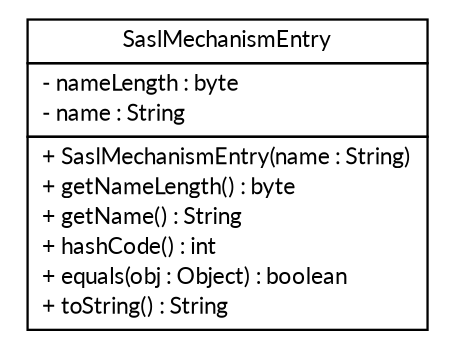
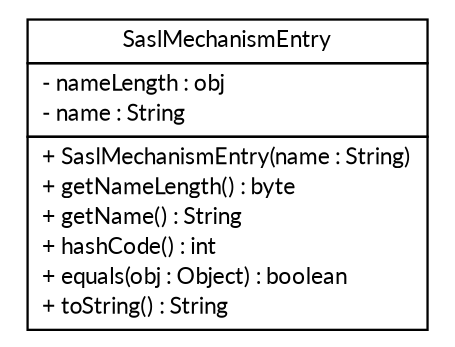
(141, 84) -> (134, 84)
